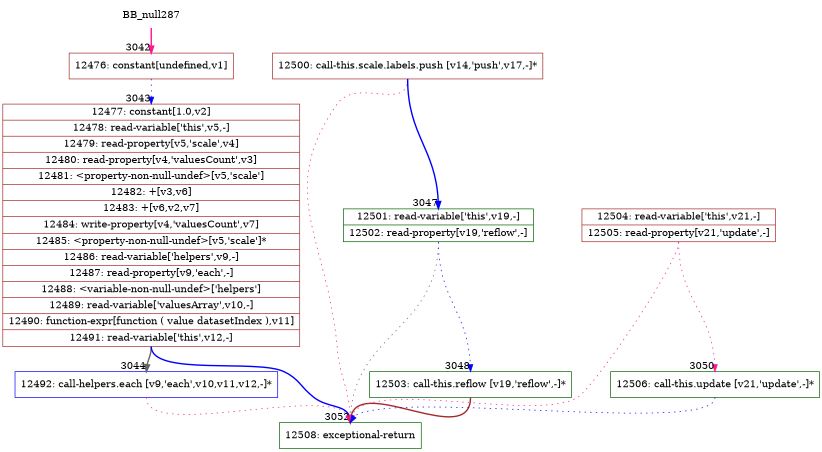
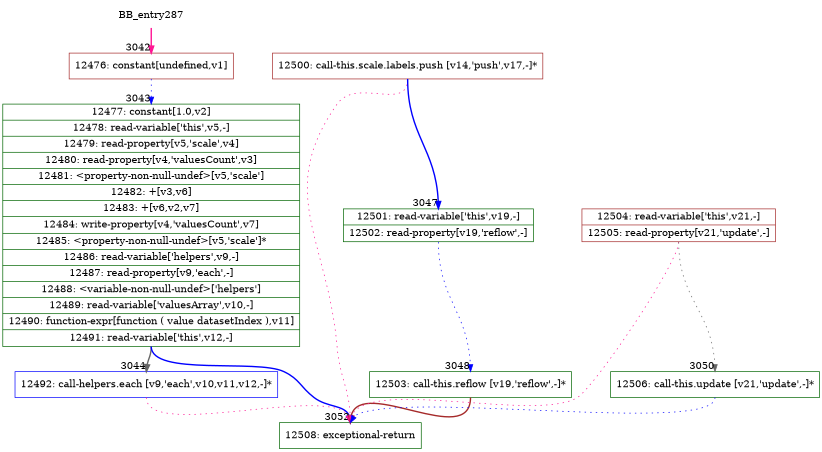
(151, 15) -> (151, 15)
(151, 225) -> (151, 225)
(695, 304) -> (695, 304)
(397, 330) -> none
